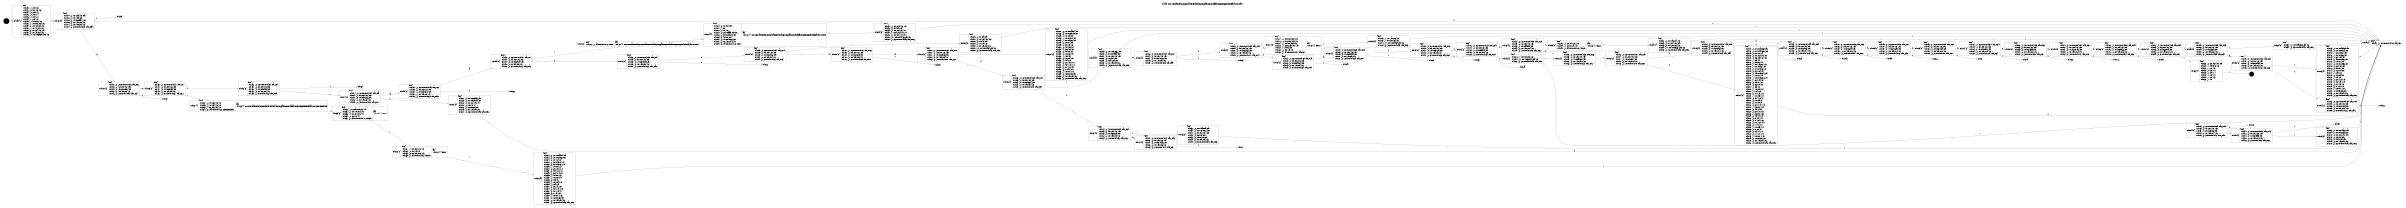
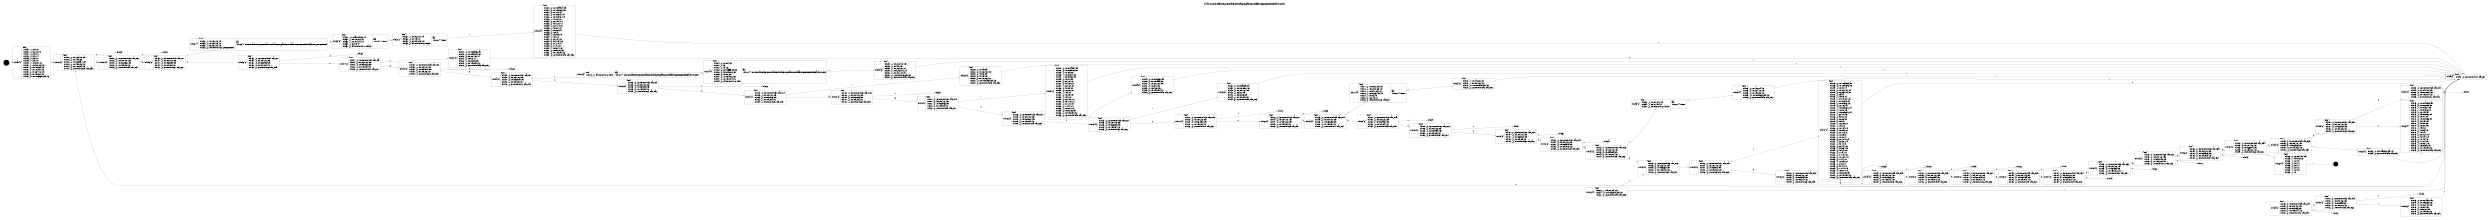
(1132, 58) -> (1238, 122)
